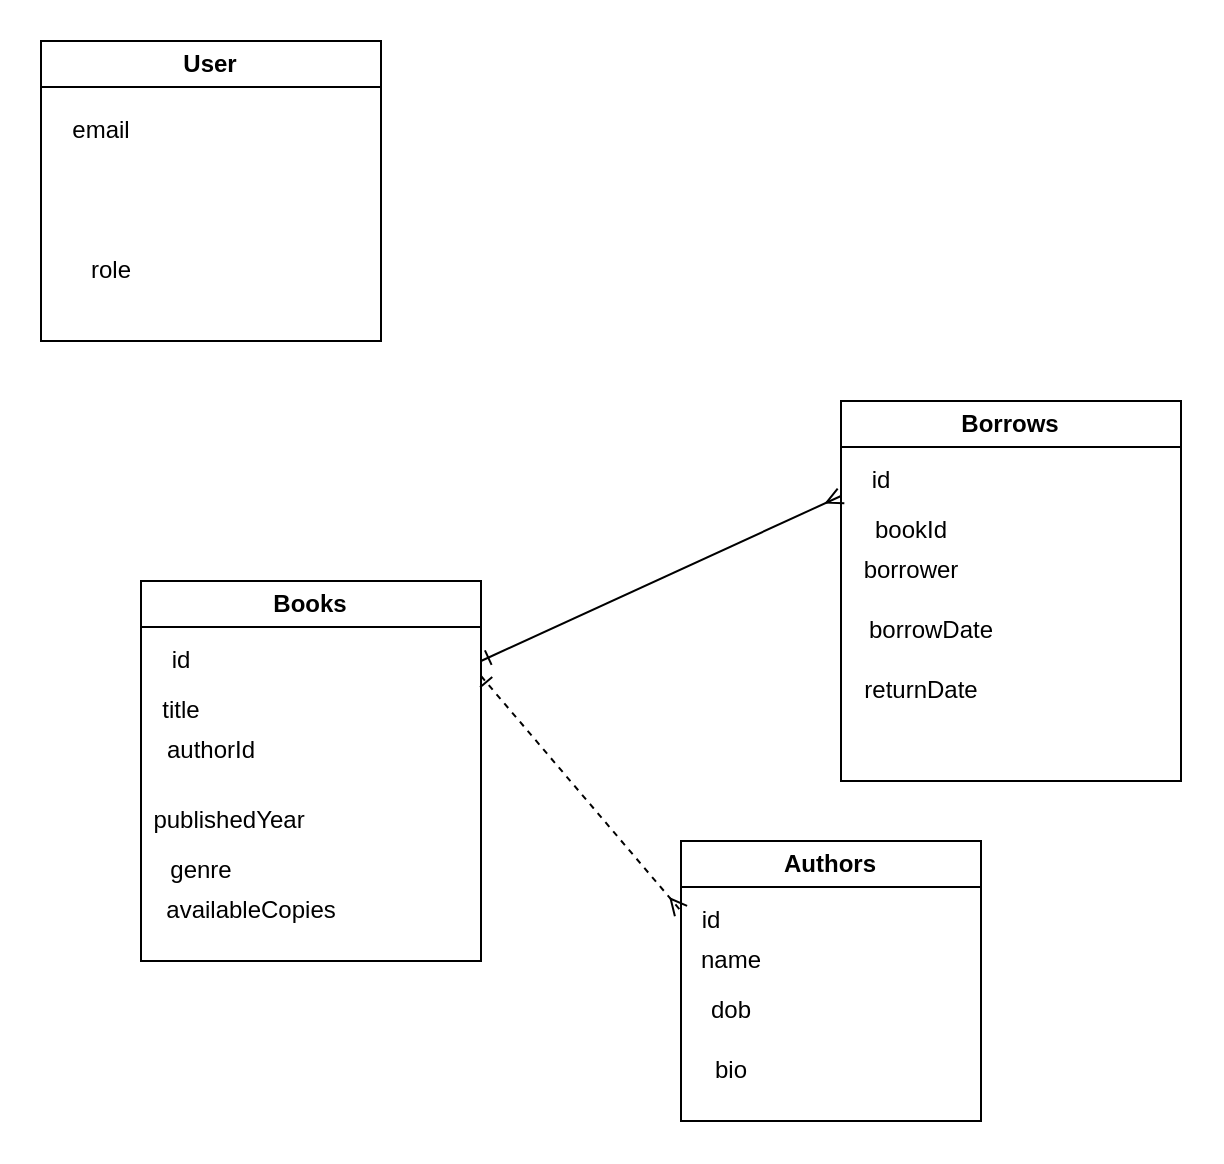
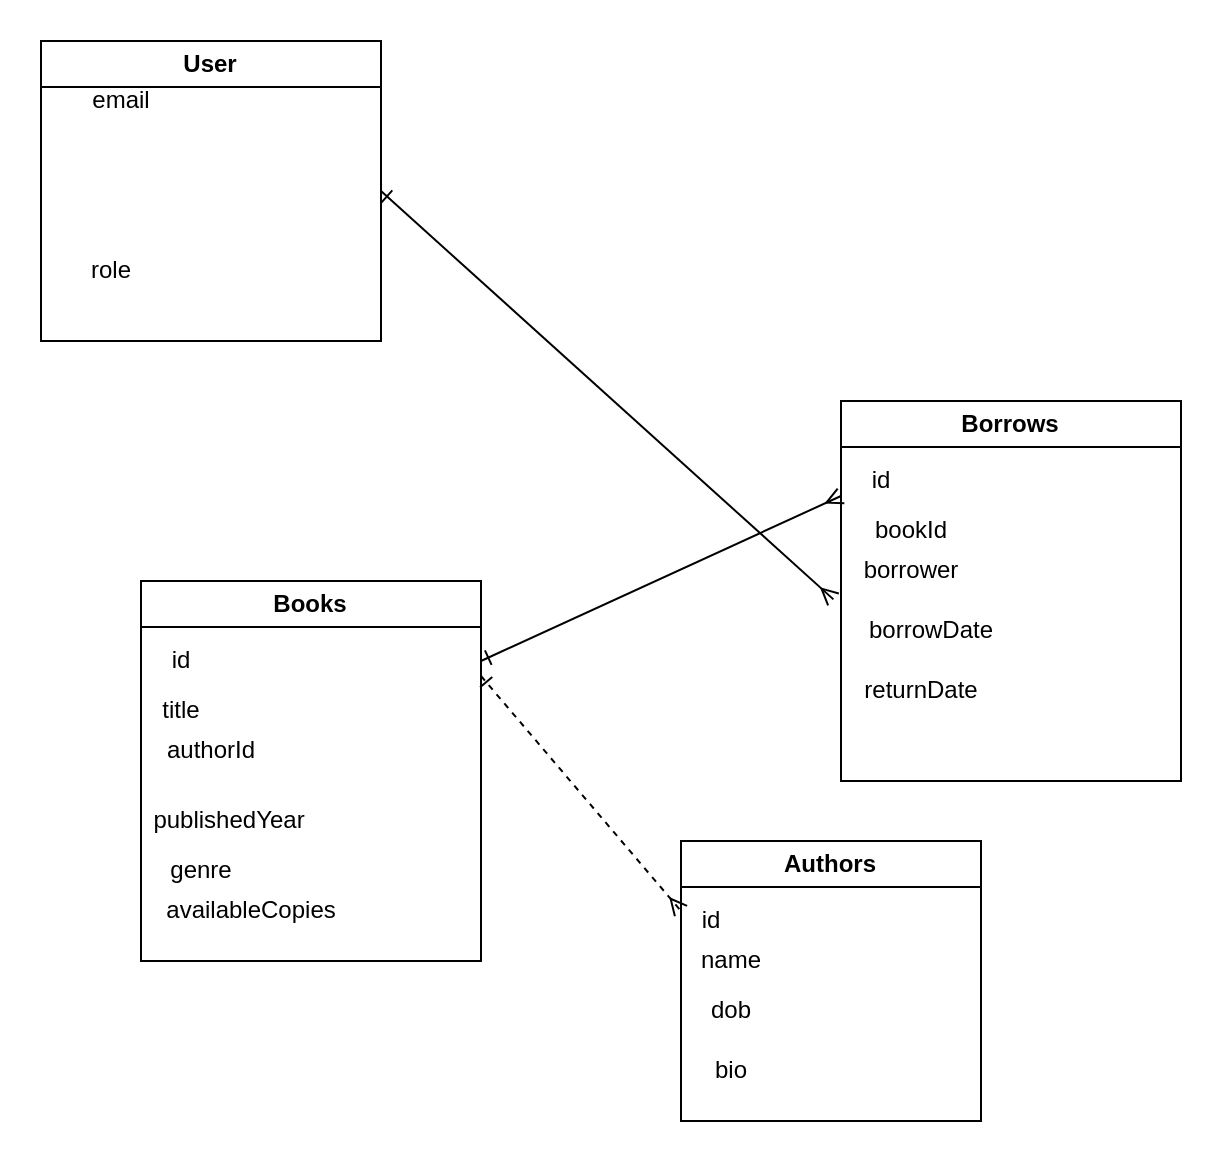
(101, 131) -> (121, 101)
none -> (608, 396)
